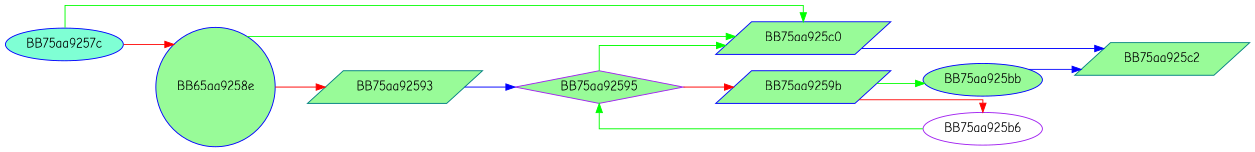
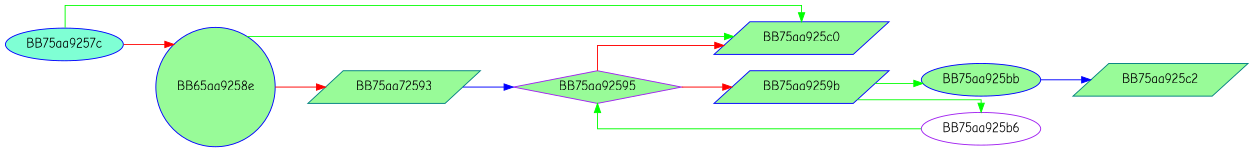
(645, 45) -> (644, 45)
(978, 49) -> none
(395, 87) -> (394, 87)
(923, 100) -> (921, 100)
